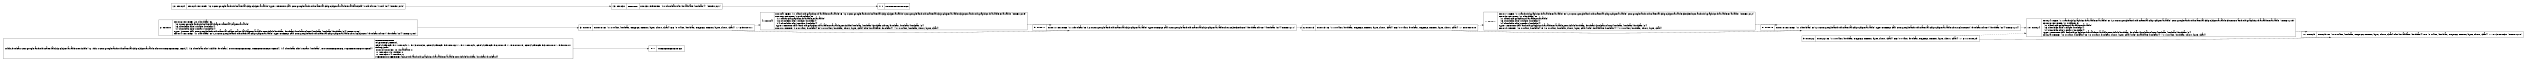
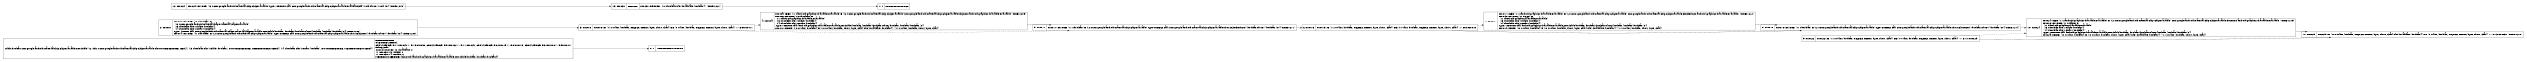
(1518, 16) -> (1516, 16)
(193, 22) -> (193, 22)
(900, 33) -> (900, 33)
(670, 49) -> (670, 49)
